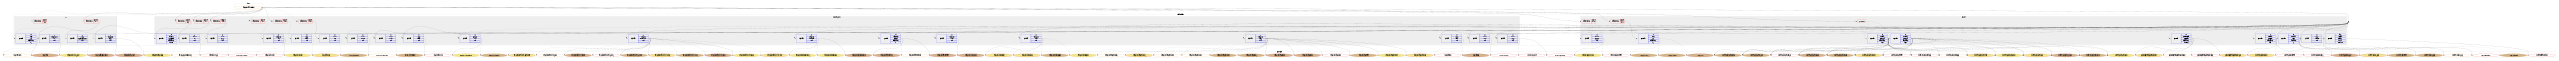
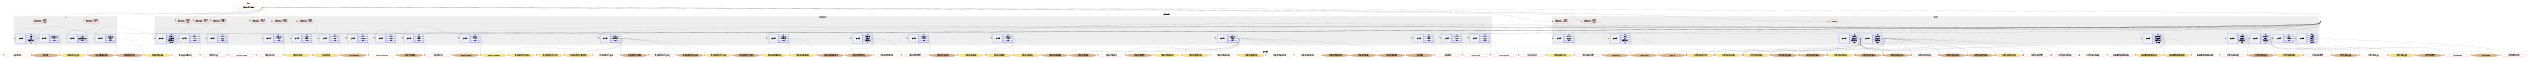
(690, 55) -> none
(943, 55) -> (915, 55)
